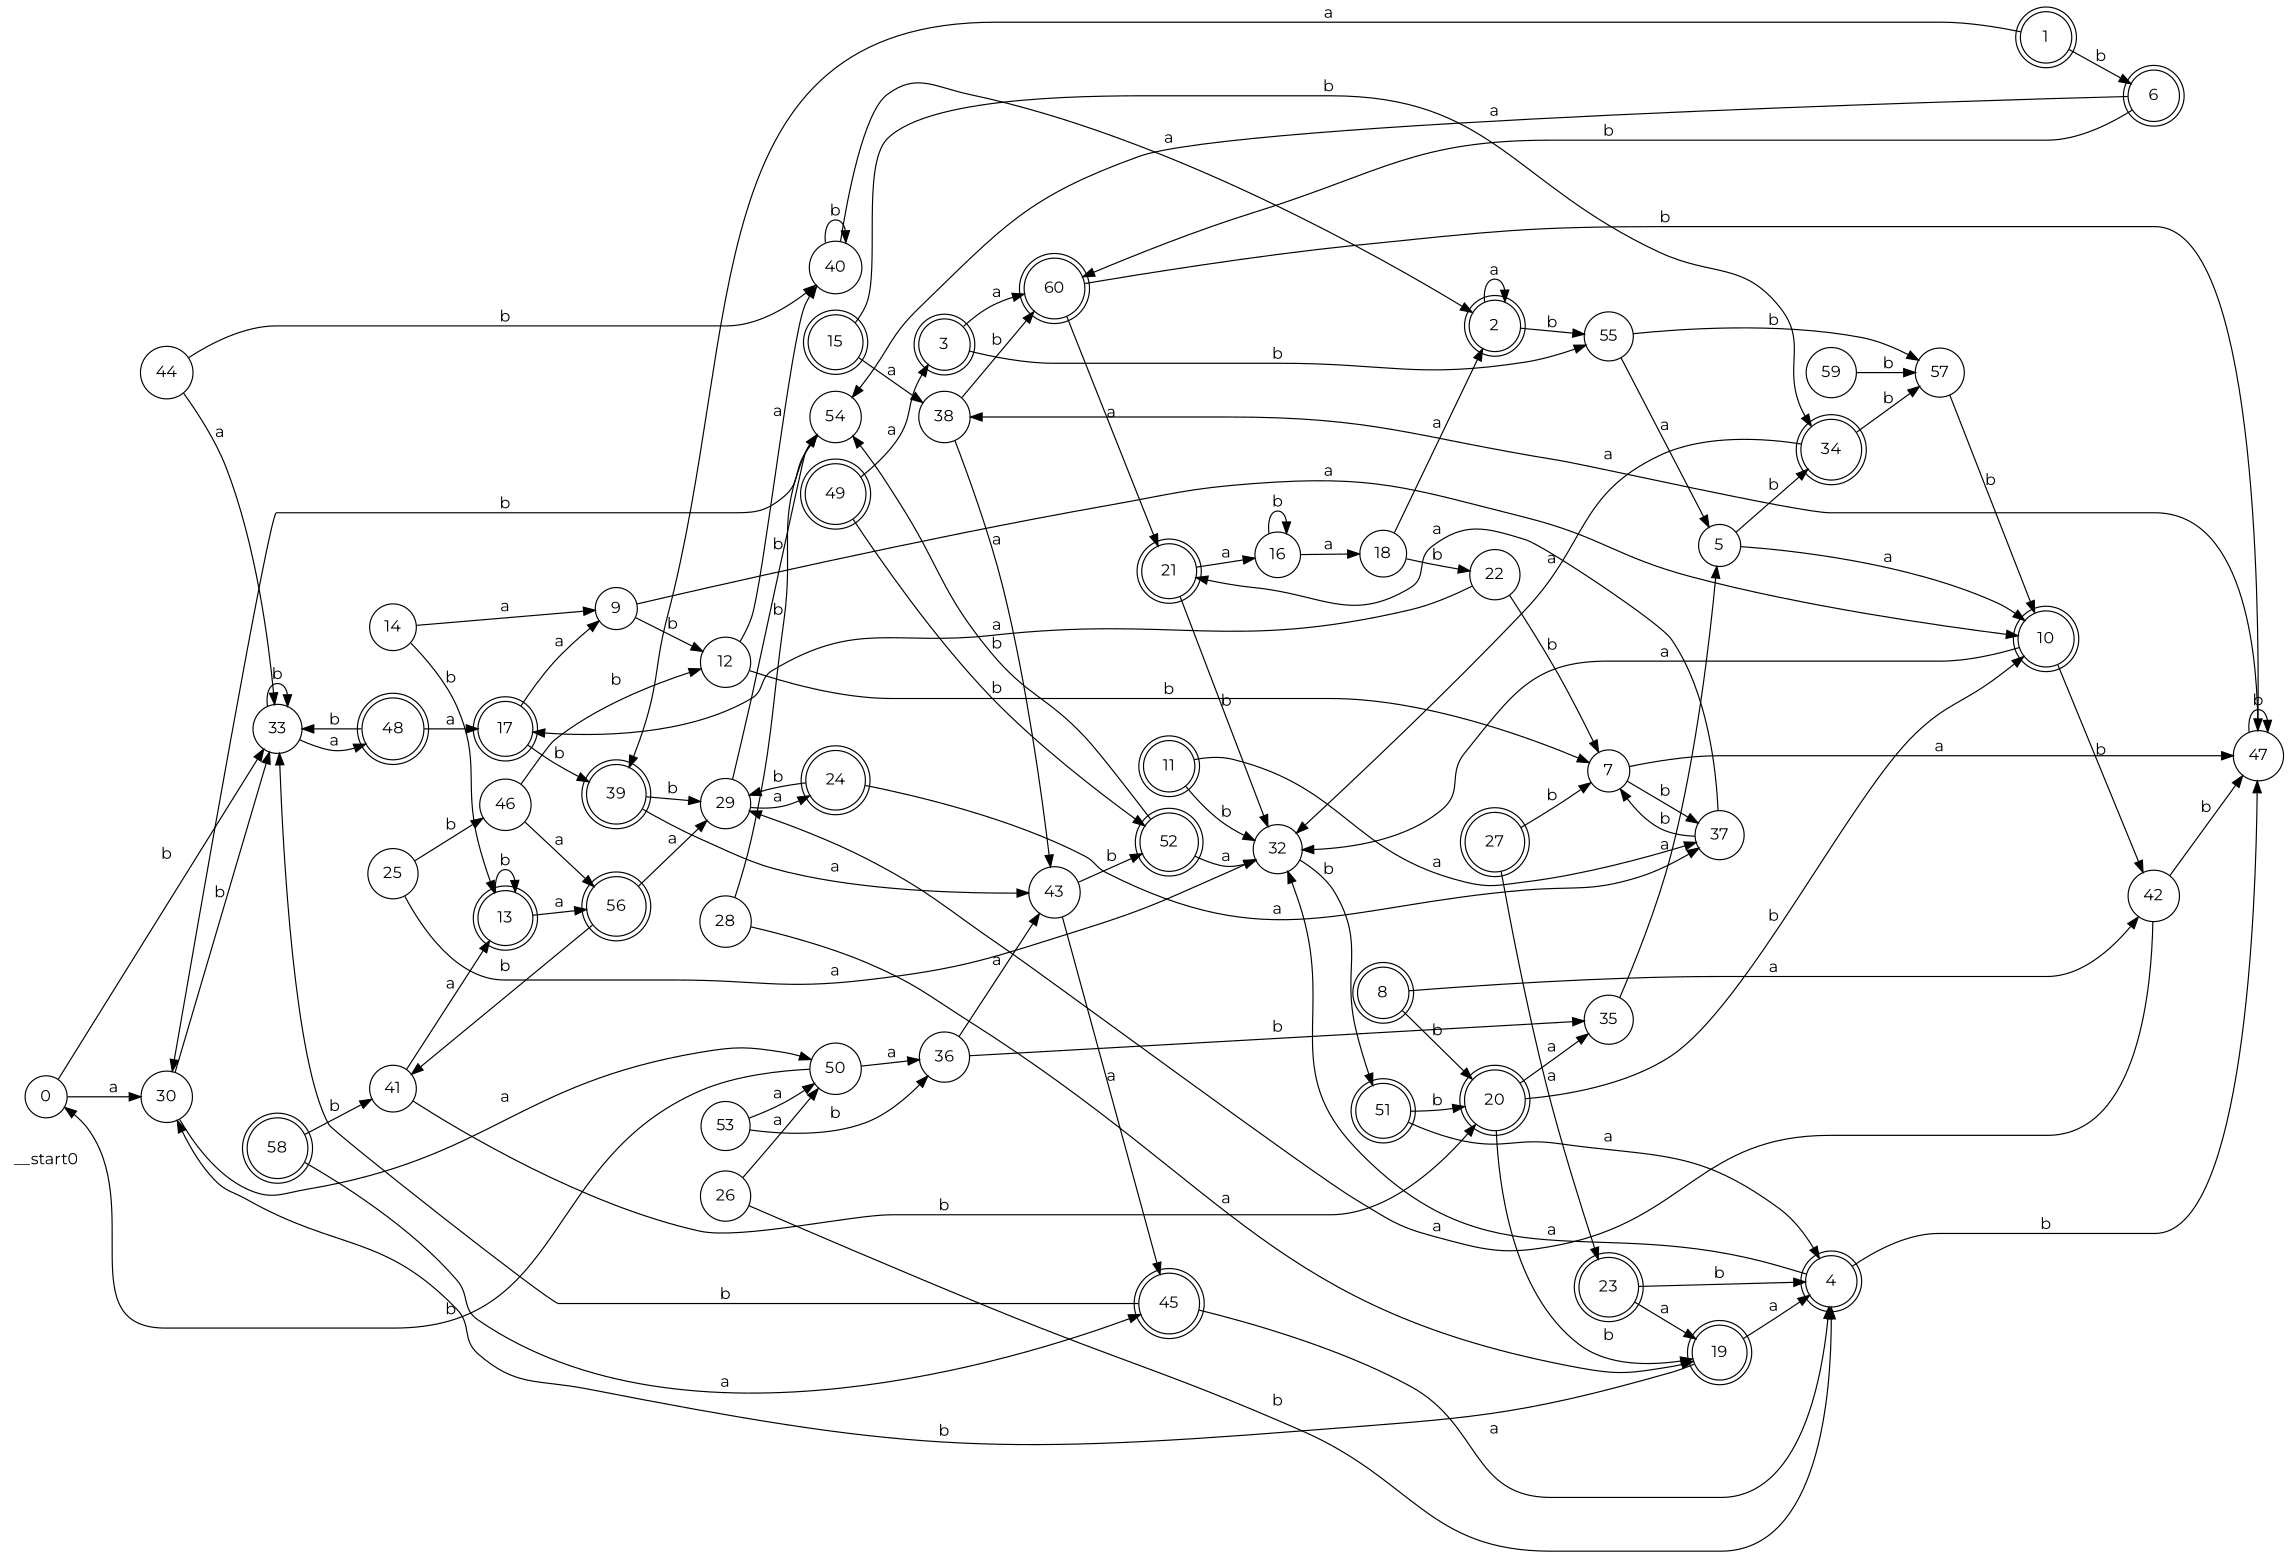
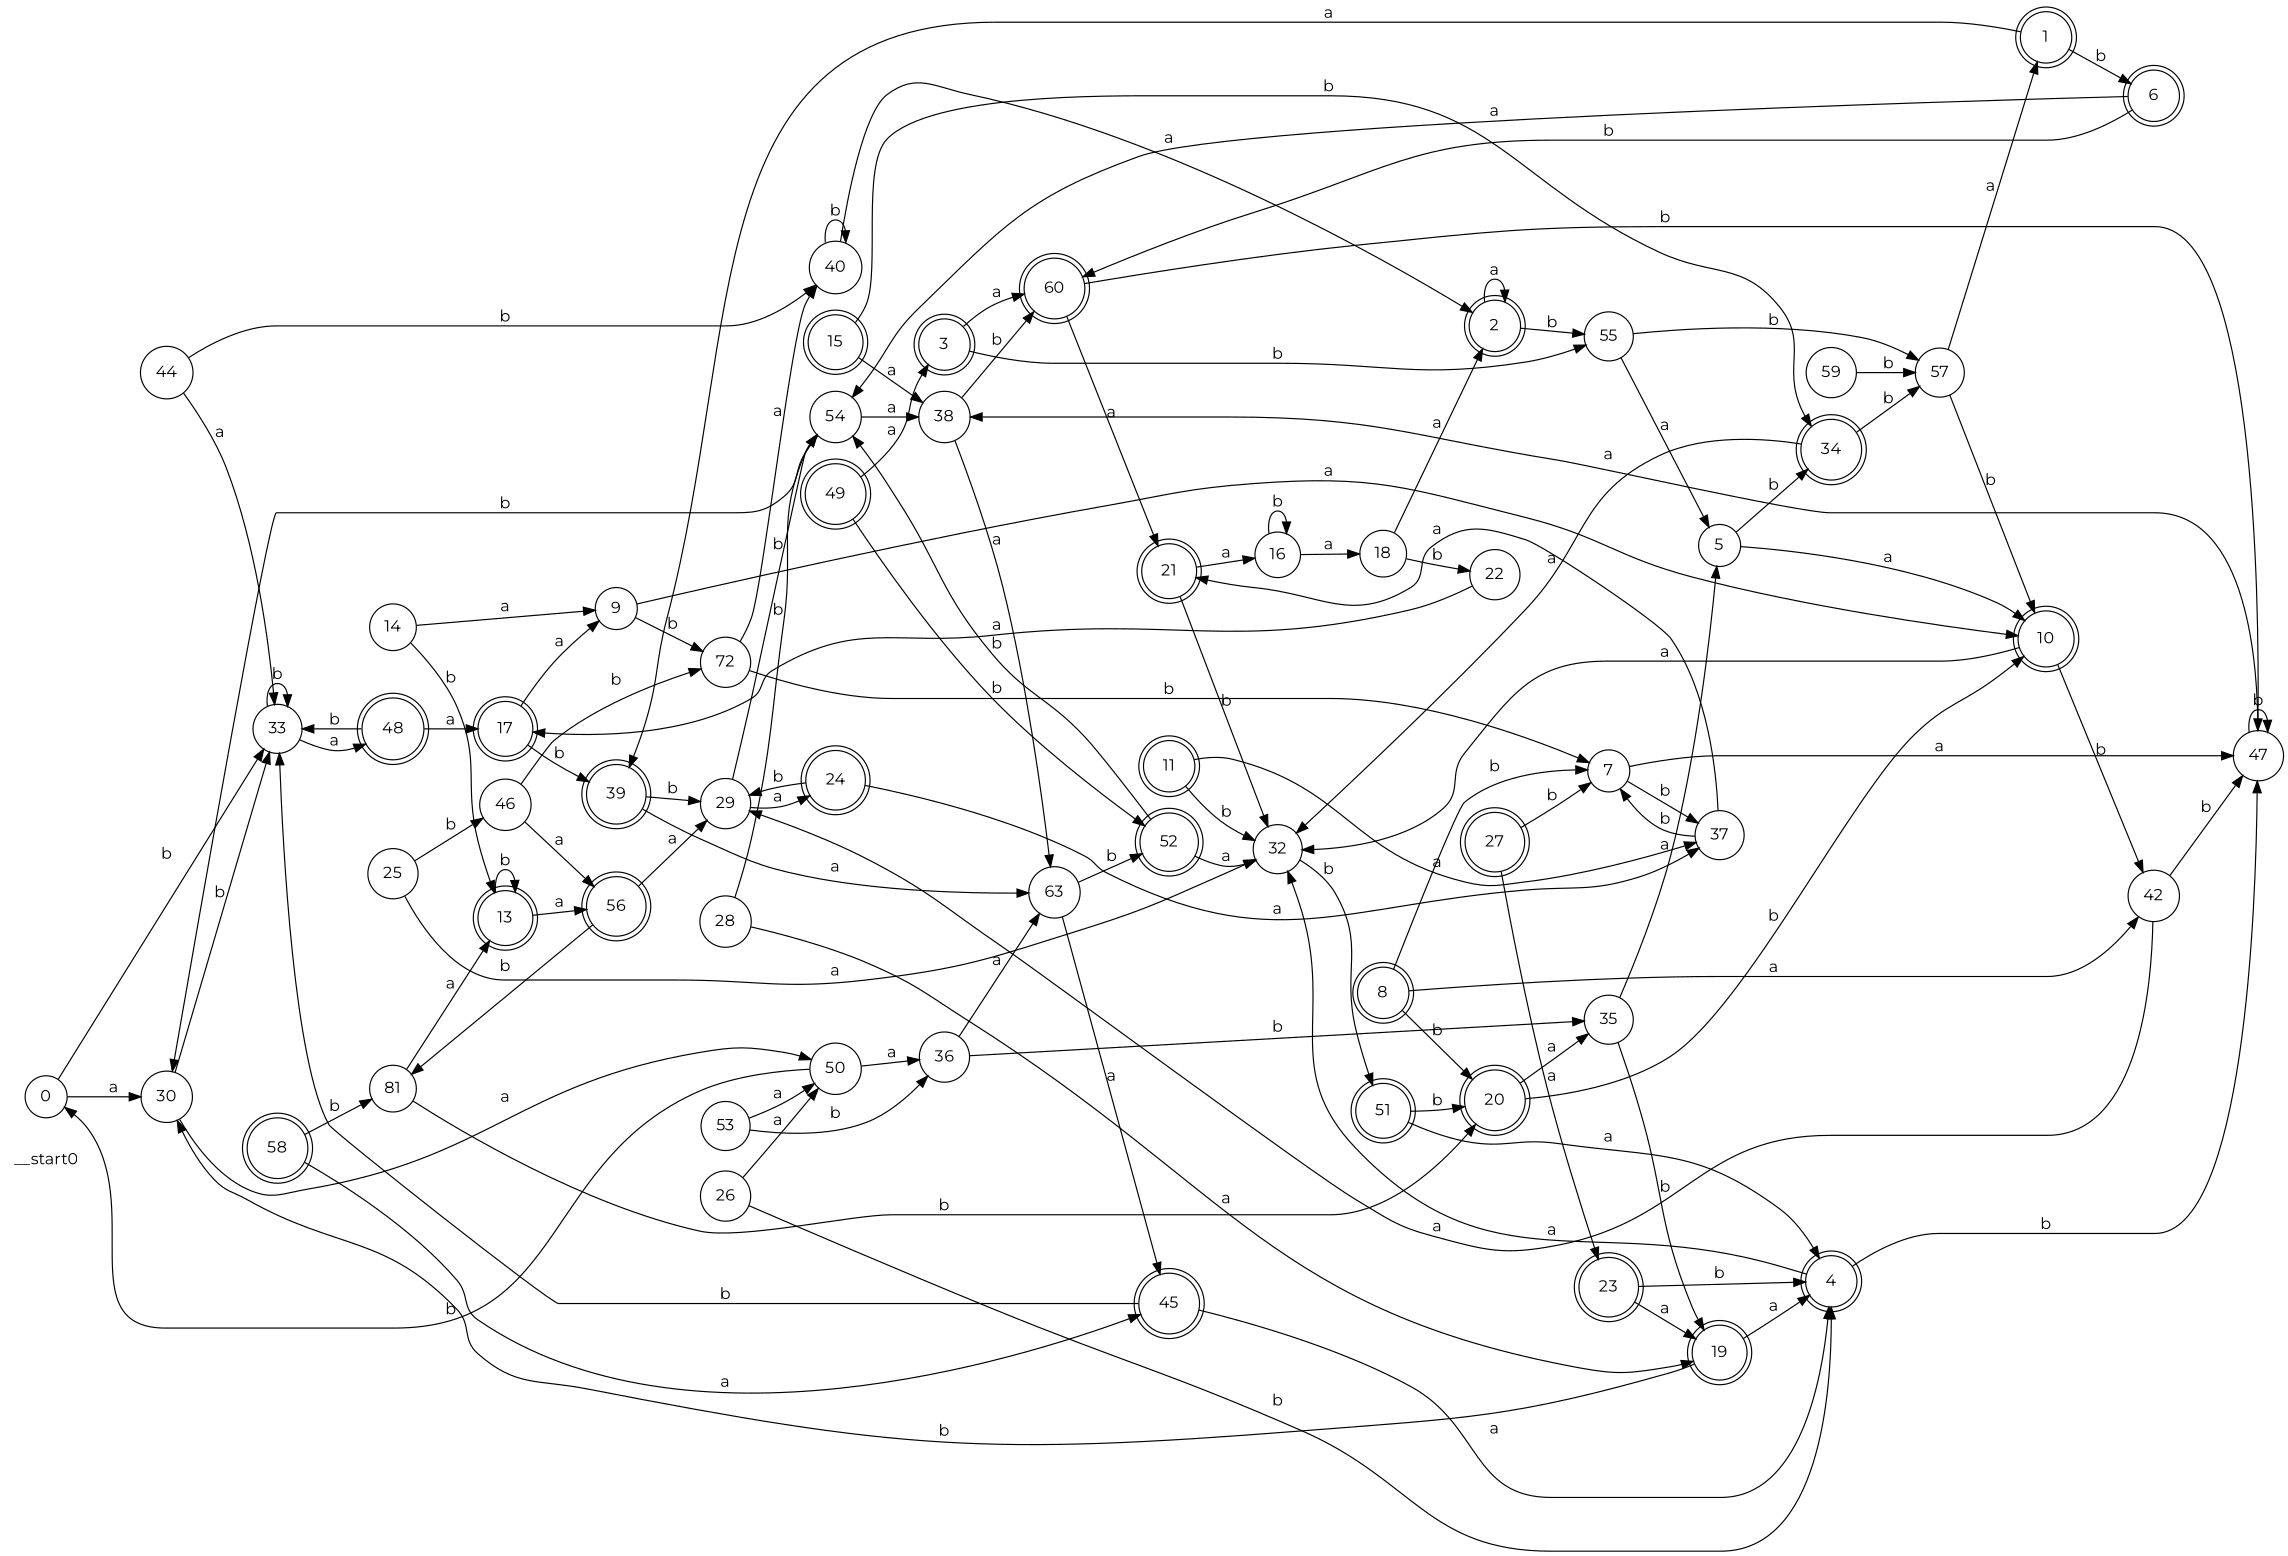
none -> (1991, 212)
none -> (884, 417)
(1550, 660) -> (1450, 831)
(726, 662) -> (726, 662)
(1054, 892) -> (1054, 892)
(393, 1089) -> (393, 1089)
(1537, 1295) -> (1657, 1181)
